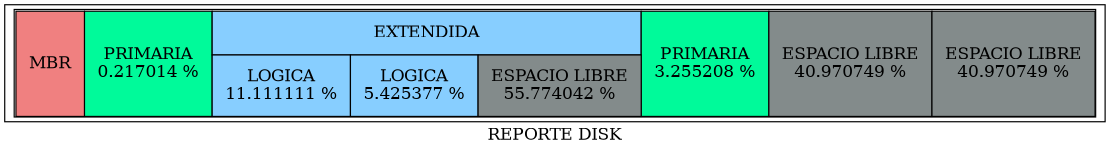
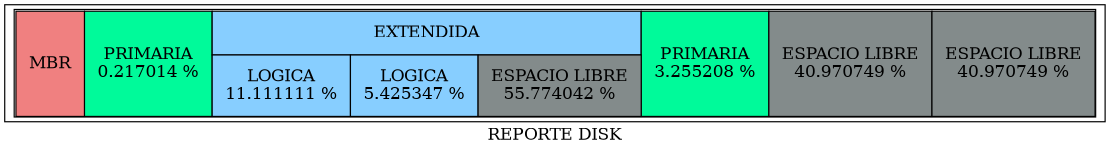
(414, 94) -> (414, 94)
